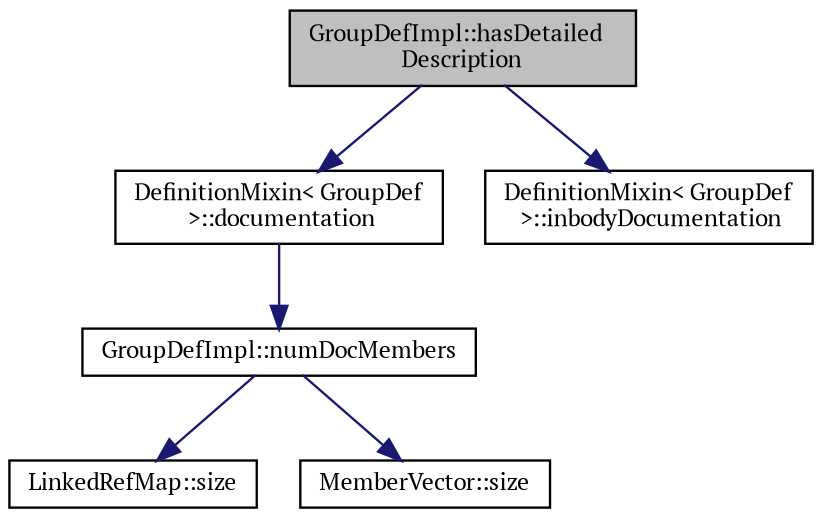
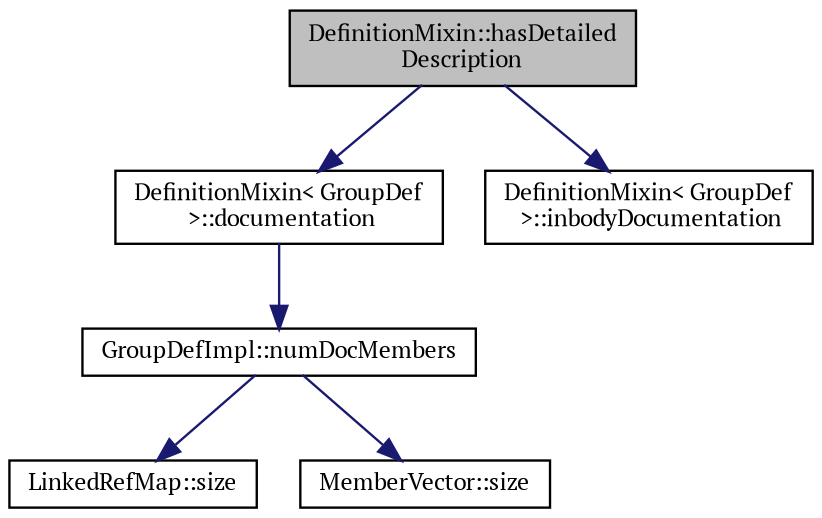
(463, 48) -> (463, 48)
